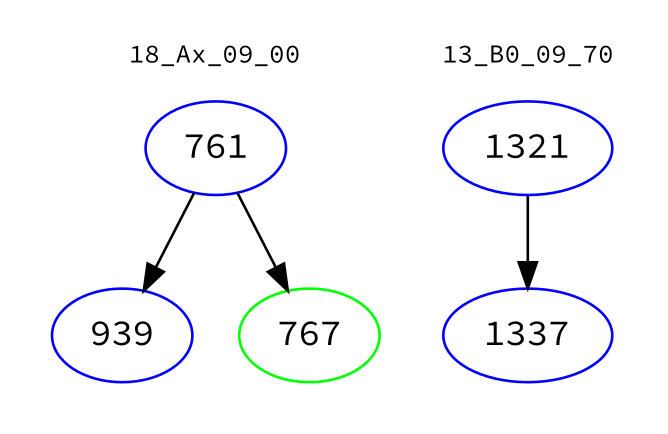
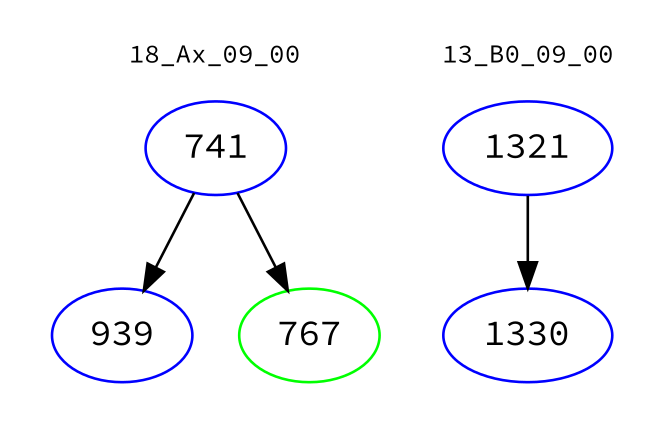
(529, 56) -> (529, 56)
(216, 148) -> (216, 148)
(528, 335) -> (528, 335)
